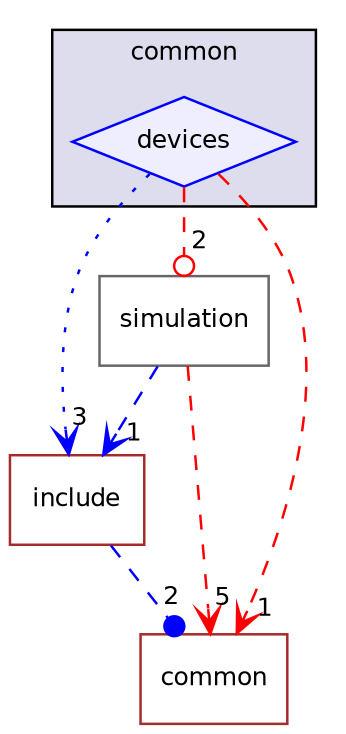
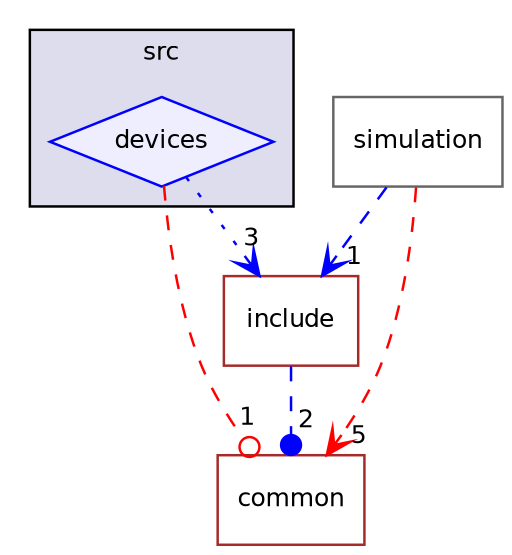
(184, 53) -> (162, 53)
(184, 222) -> none
(306, 384) -> (186, 318)
